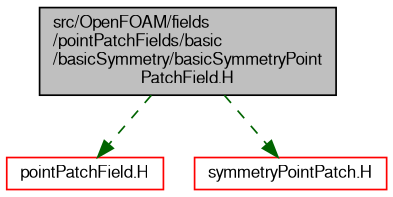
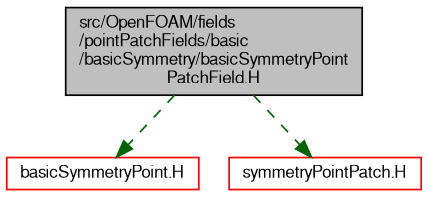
(85, 174) -> (103, 174)
